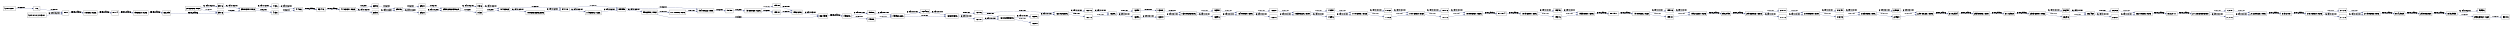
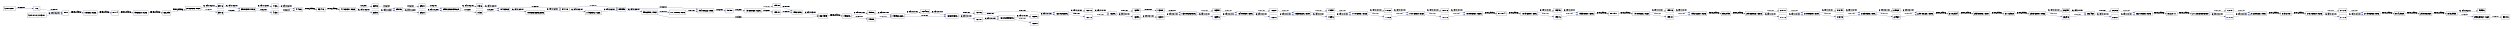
(193, 14) -> (177, 11)
